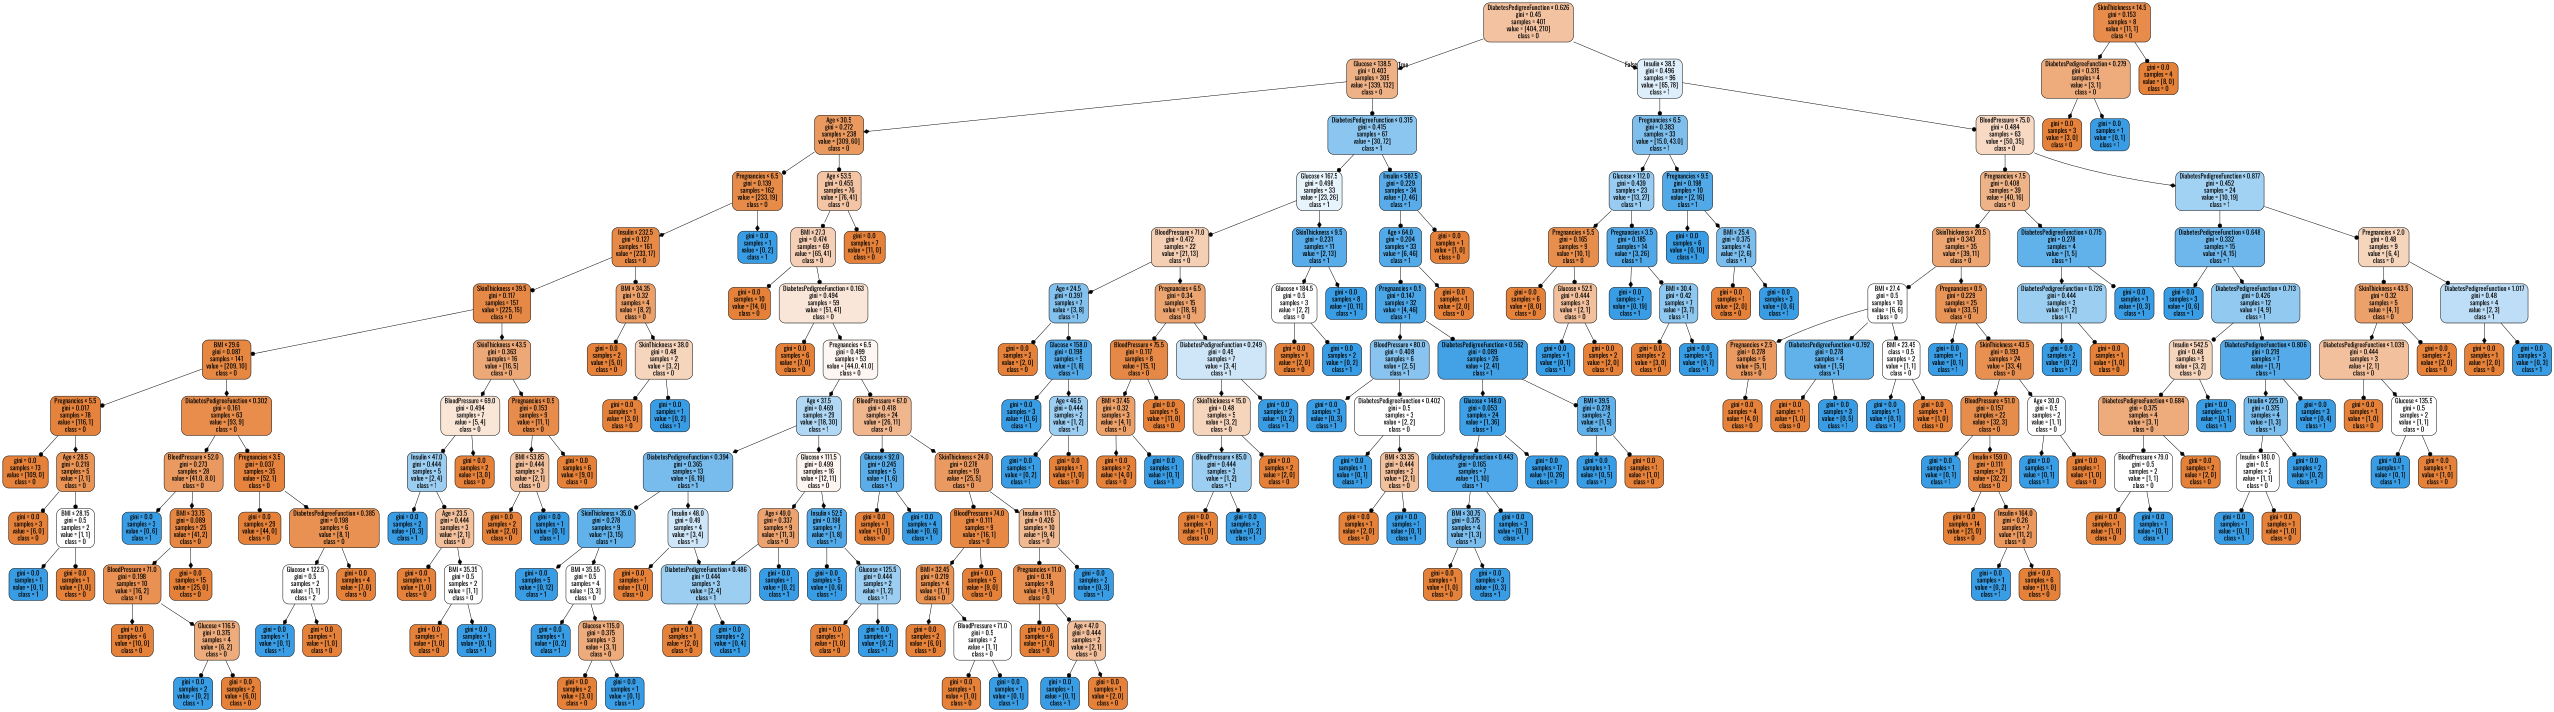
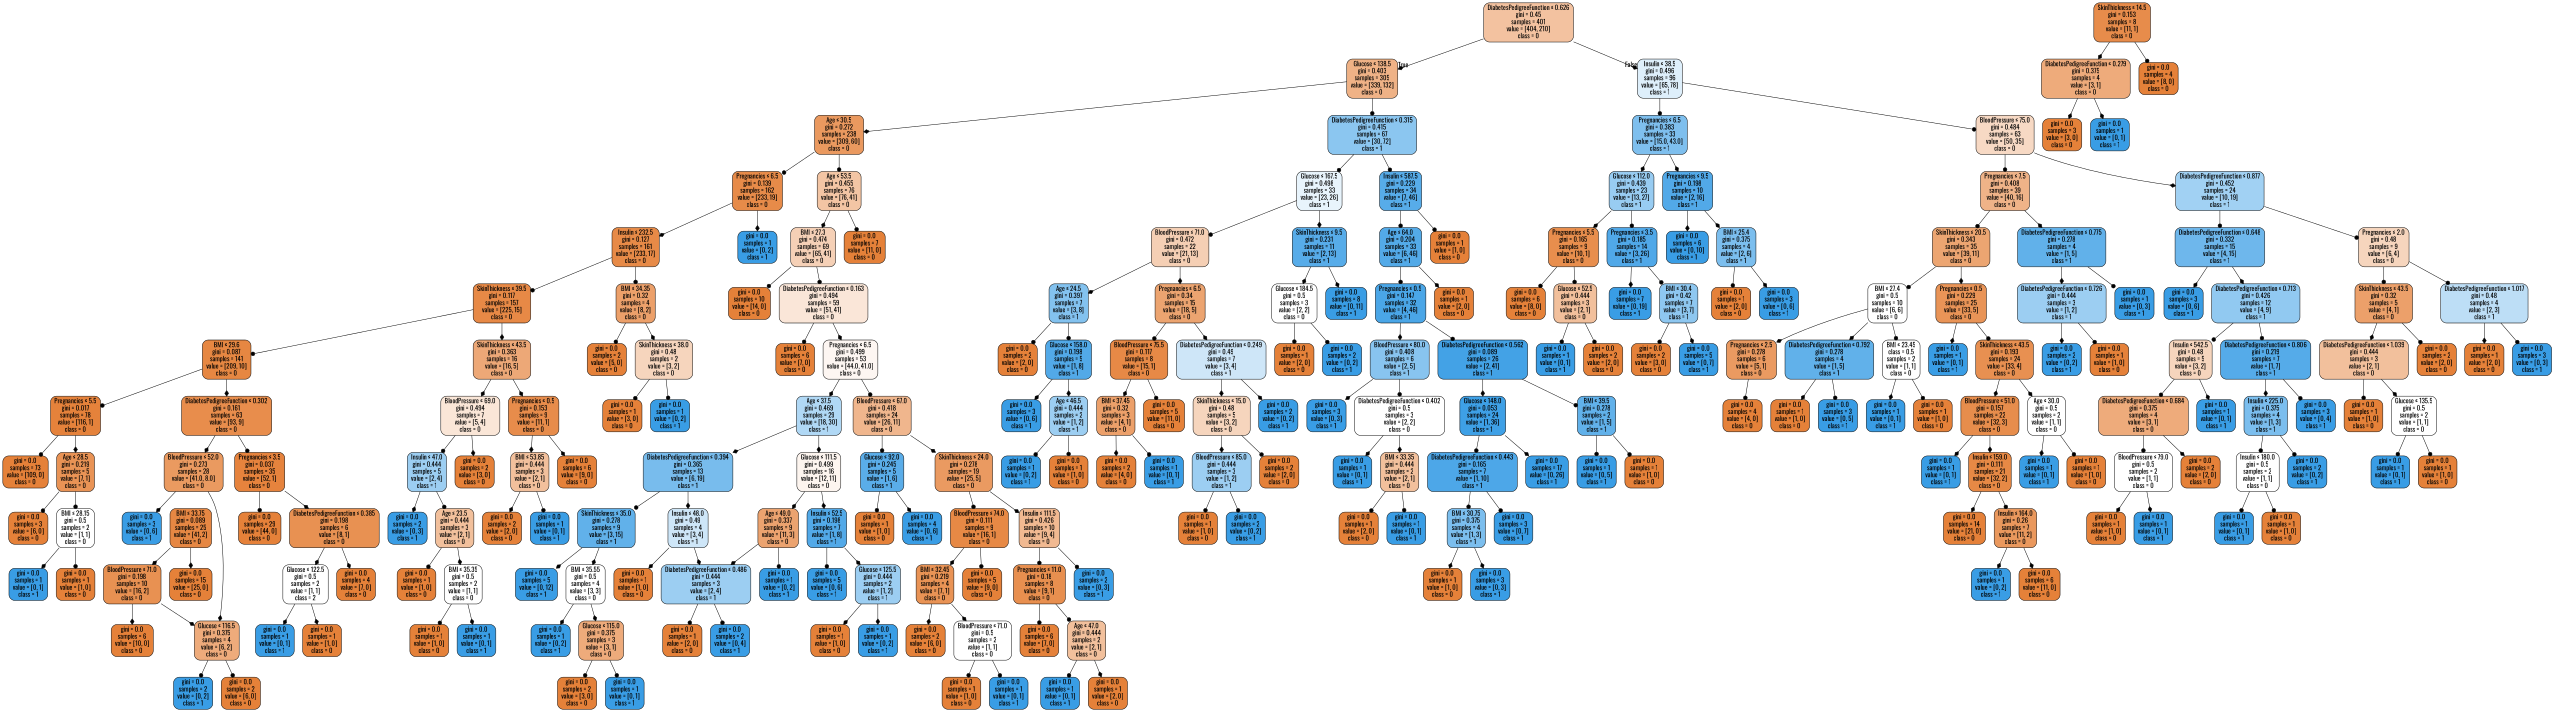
(827, 217) -> (827, 217)
(192, 497) -> (223, 552)
